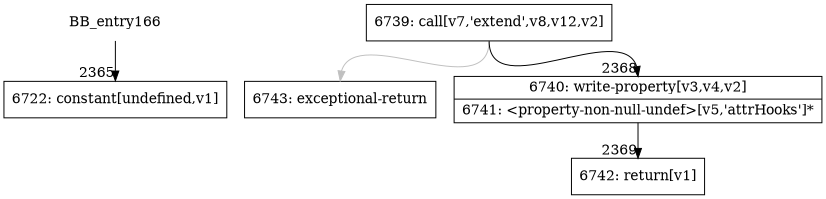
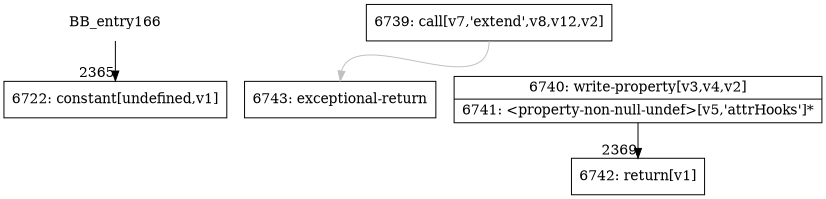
(559, 60) -> none
